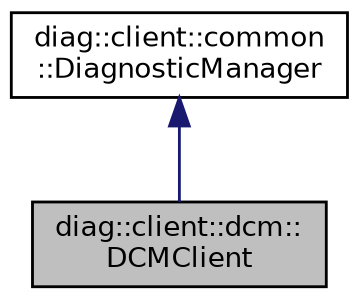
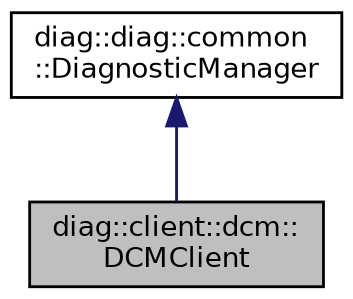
(179, 55) -> (177, 55)
